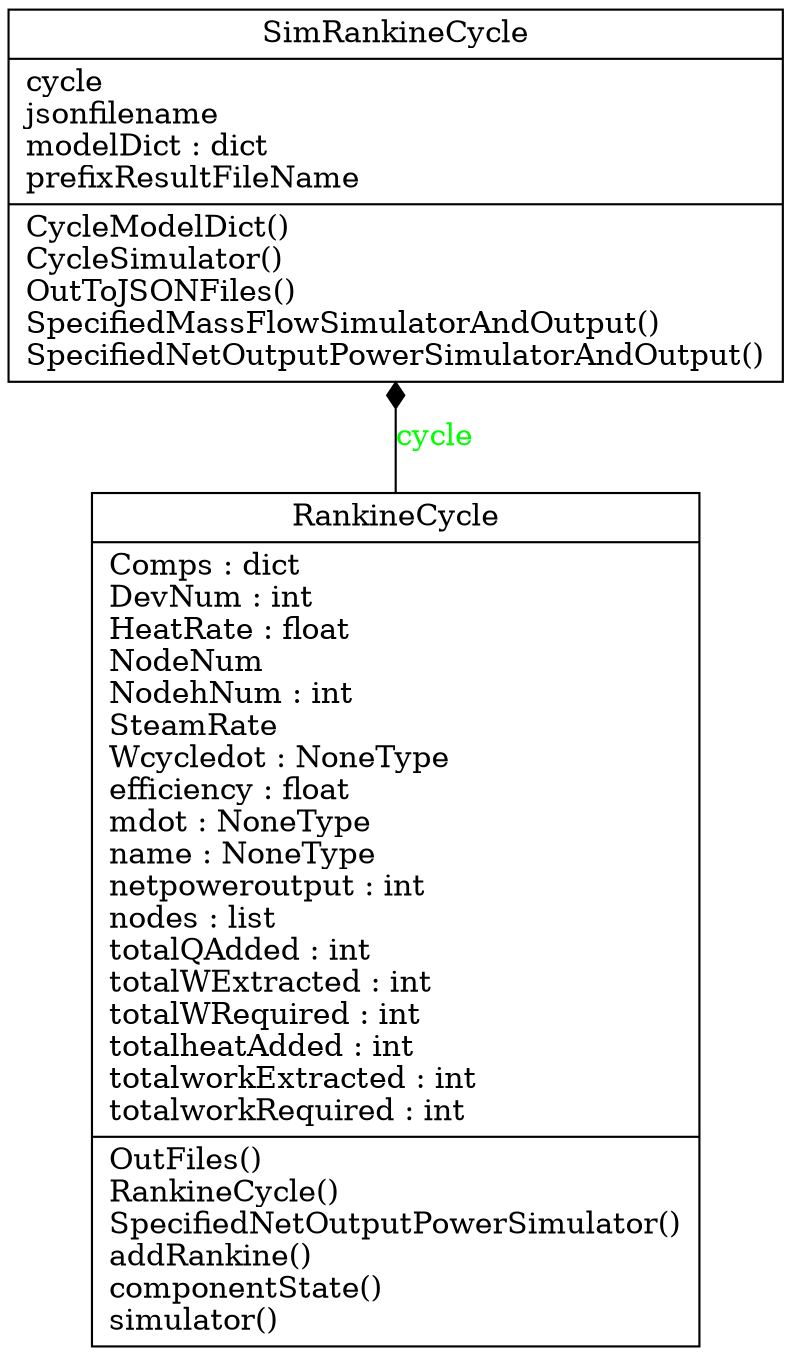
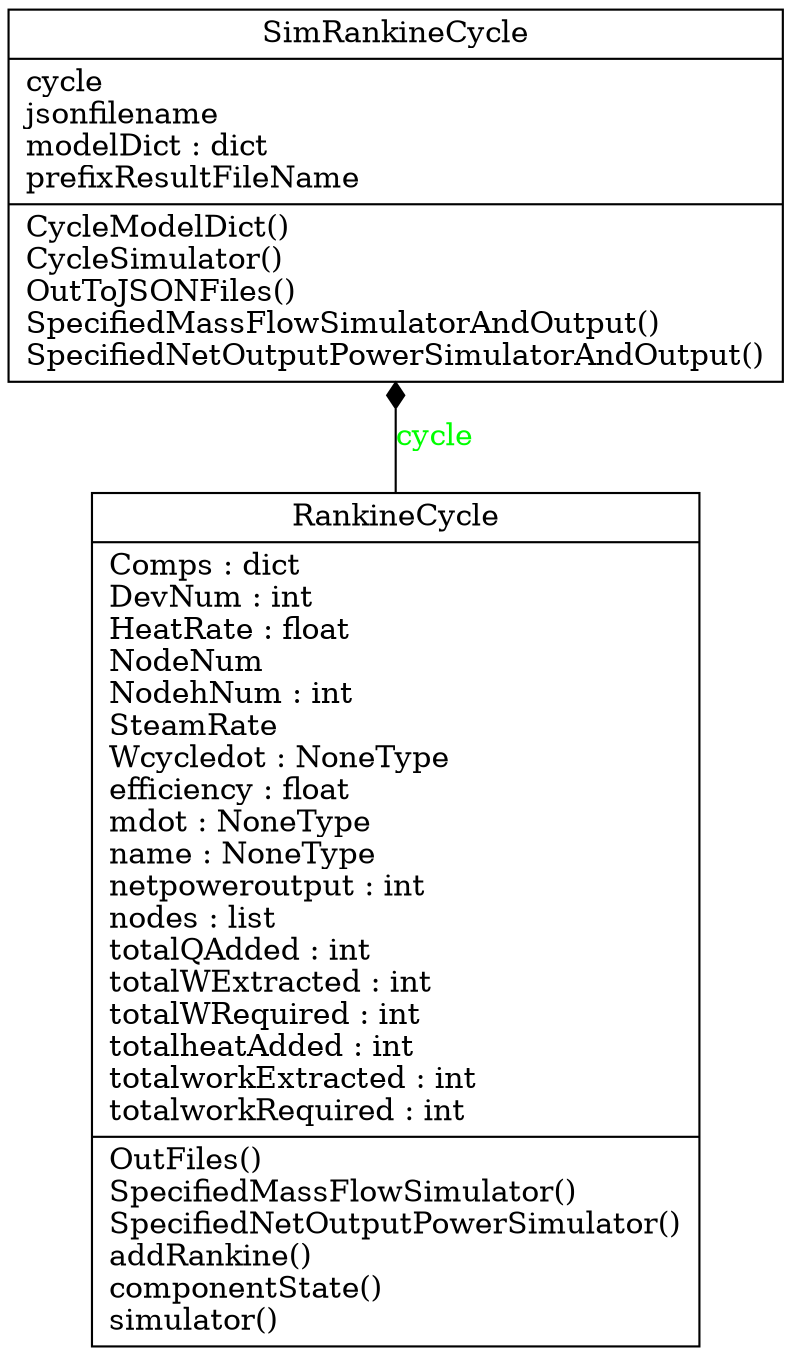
(225, 1192) -> (343, 1192)
